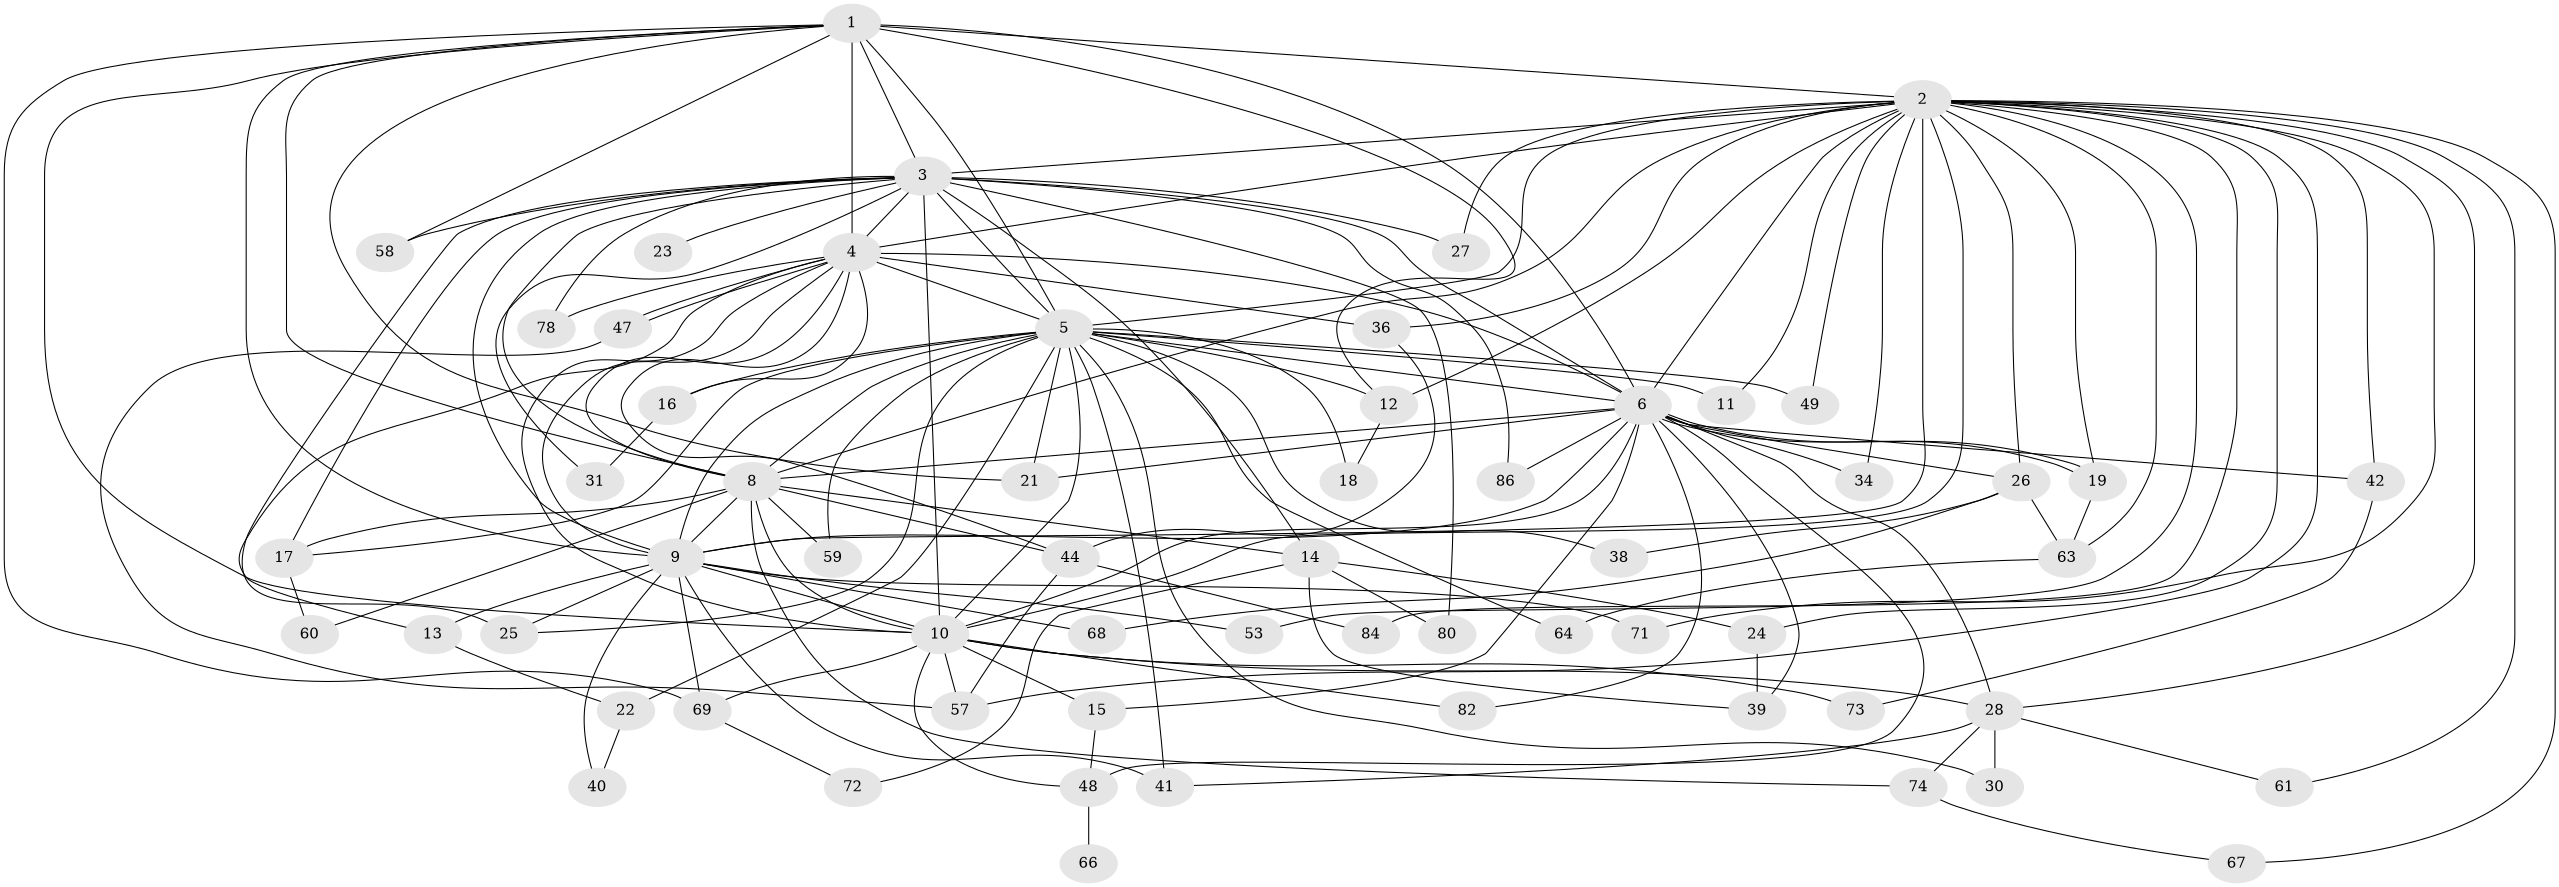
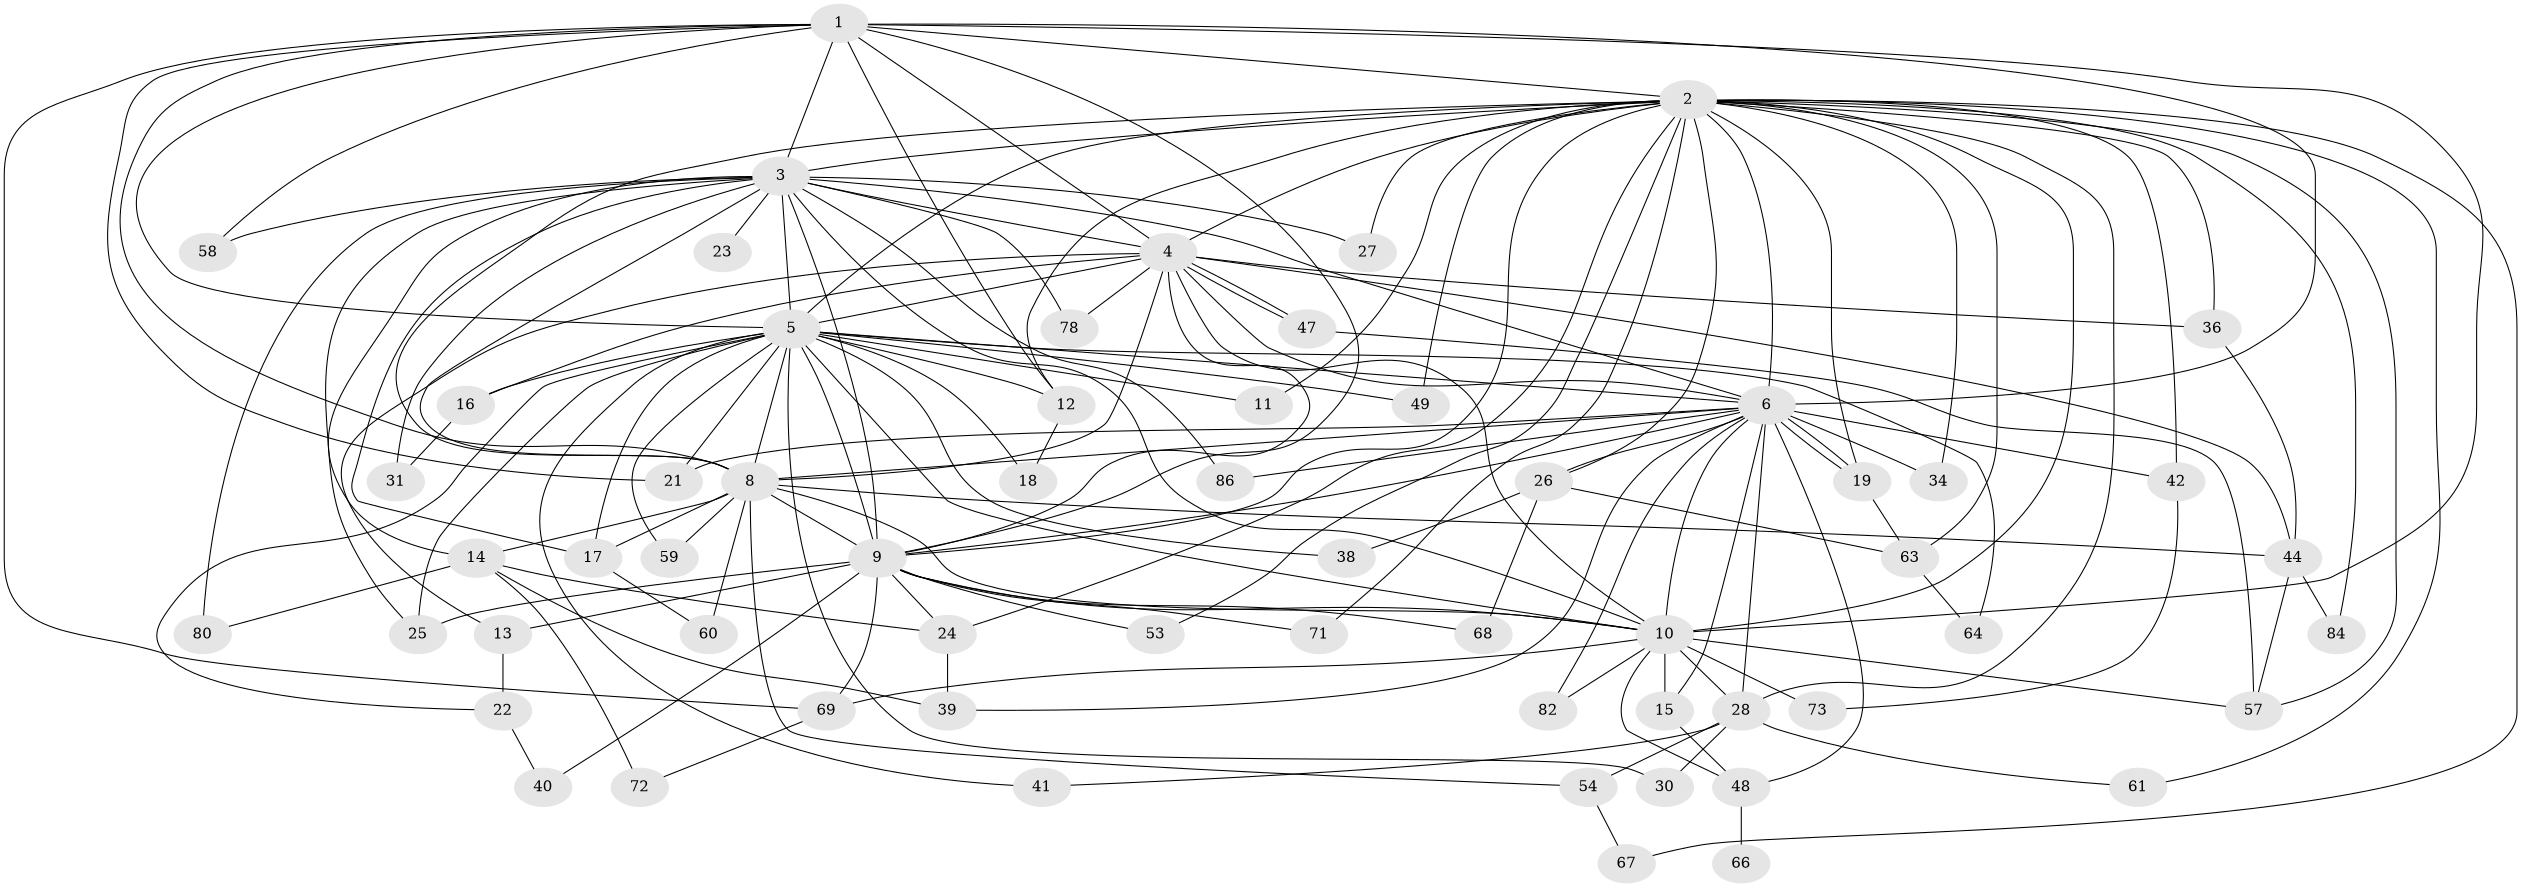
(879, 751) -> (913, 596)
(1918, 787) -> (1588, 787)
